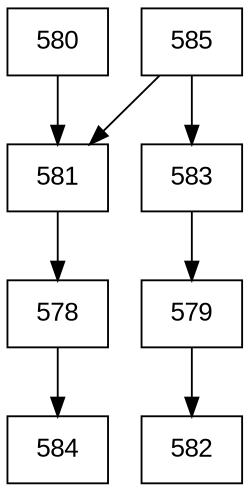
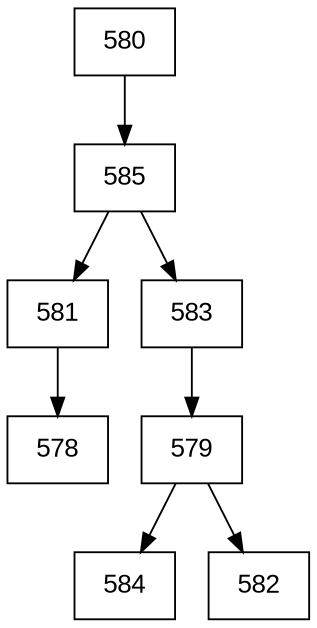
(58, 101) -> (125, 101)
(58, 373) -> (163, 509)
